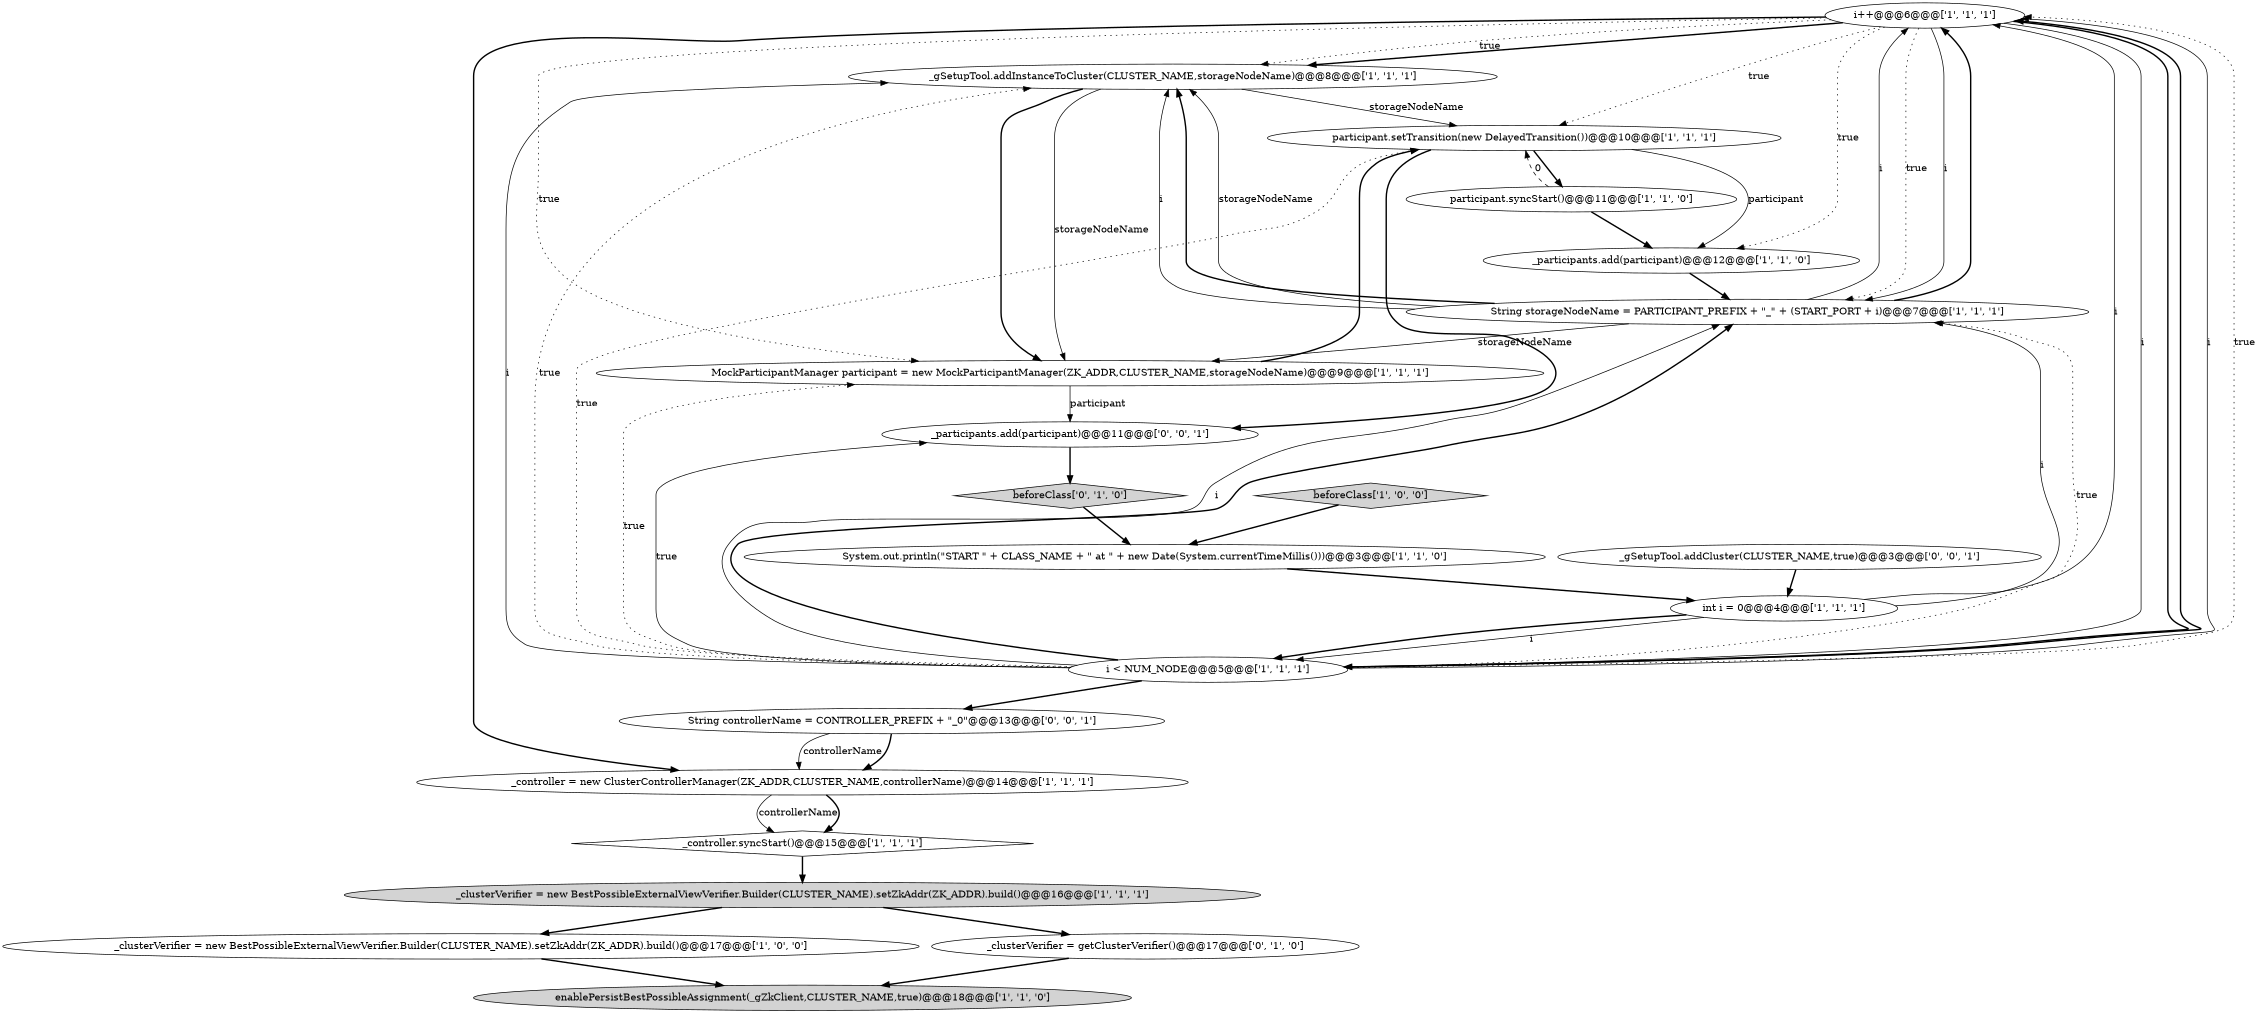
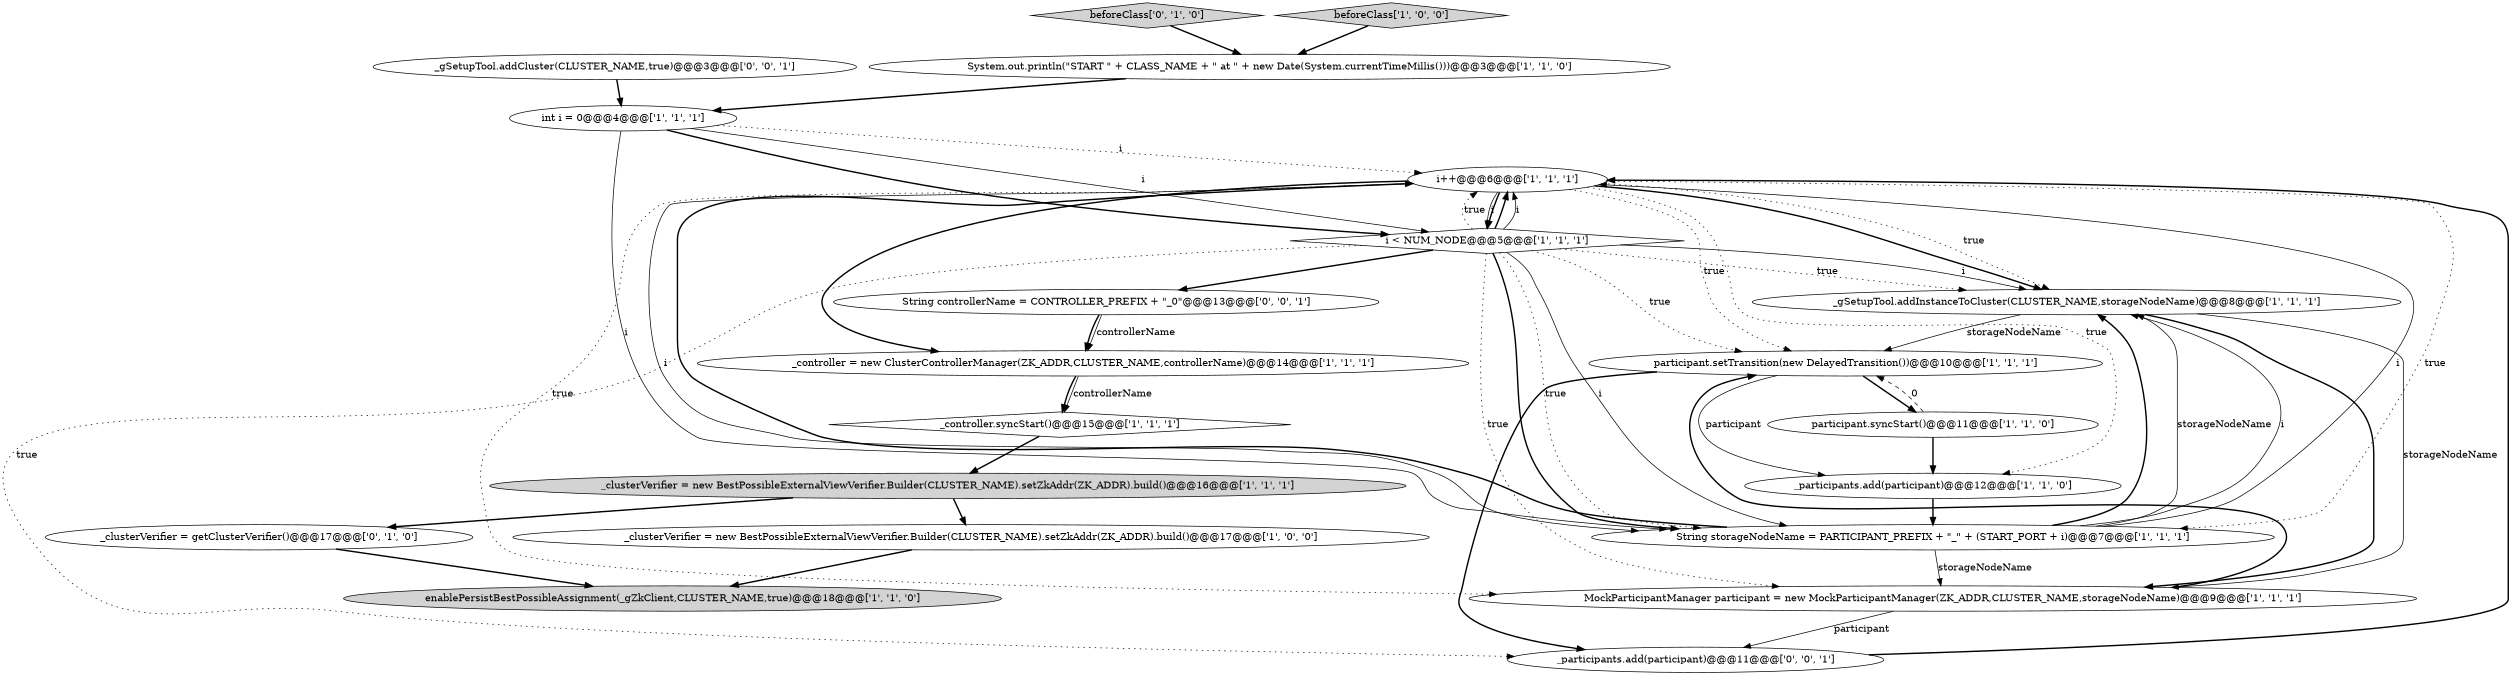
(2114, 370) -> (1066, 149)
(1070, 462) -> (2508, 287)
(664, 630) -> (40, 551)
(1208, 670) -> (1487, 241)
